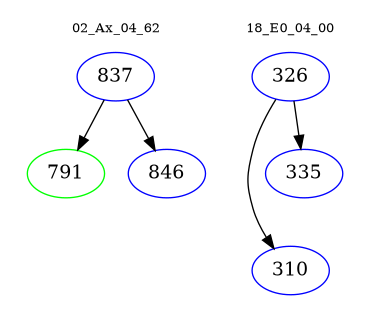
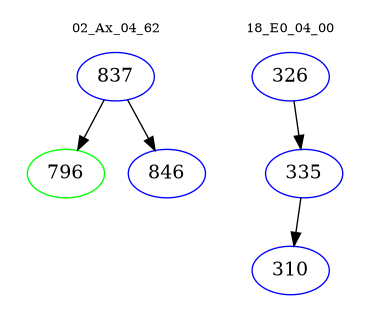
(249, 167) -> (298, 215)
(66, 174) -> (66, 174)
